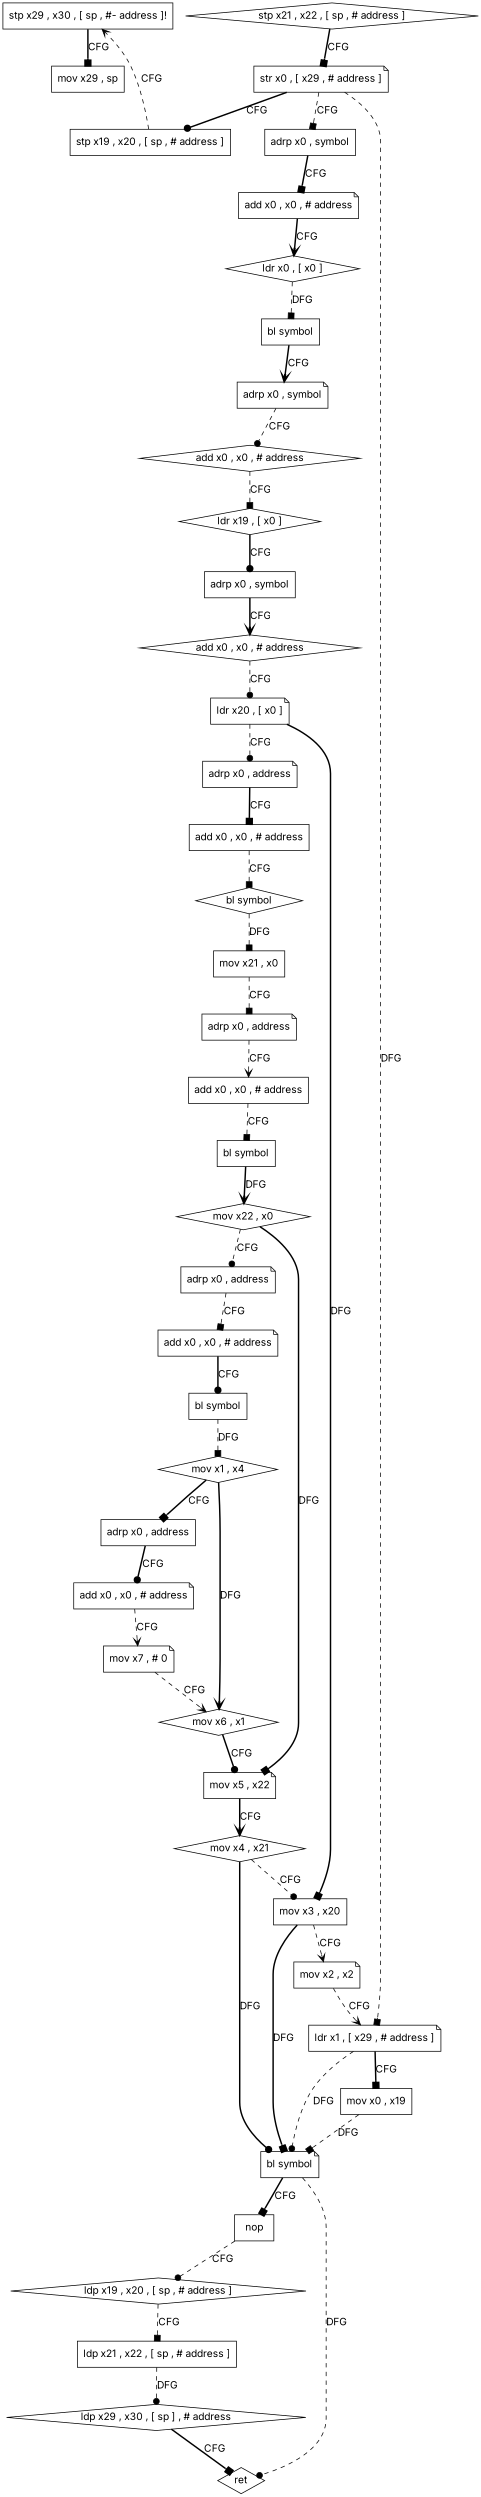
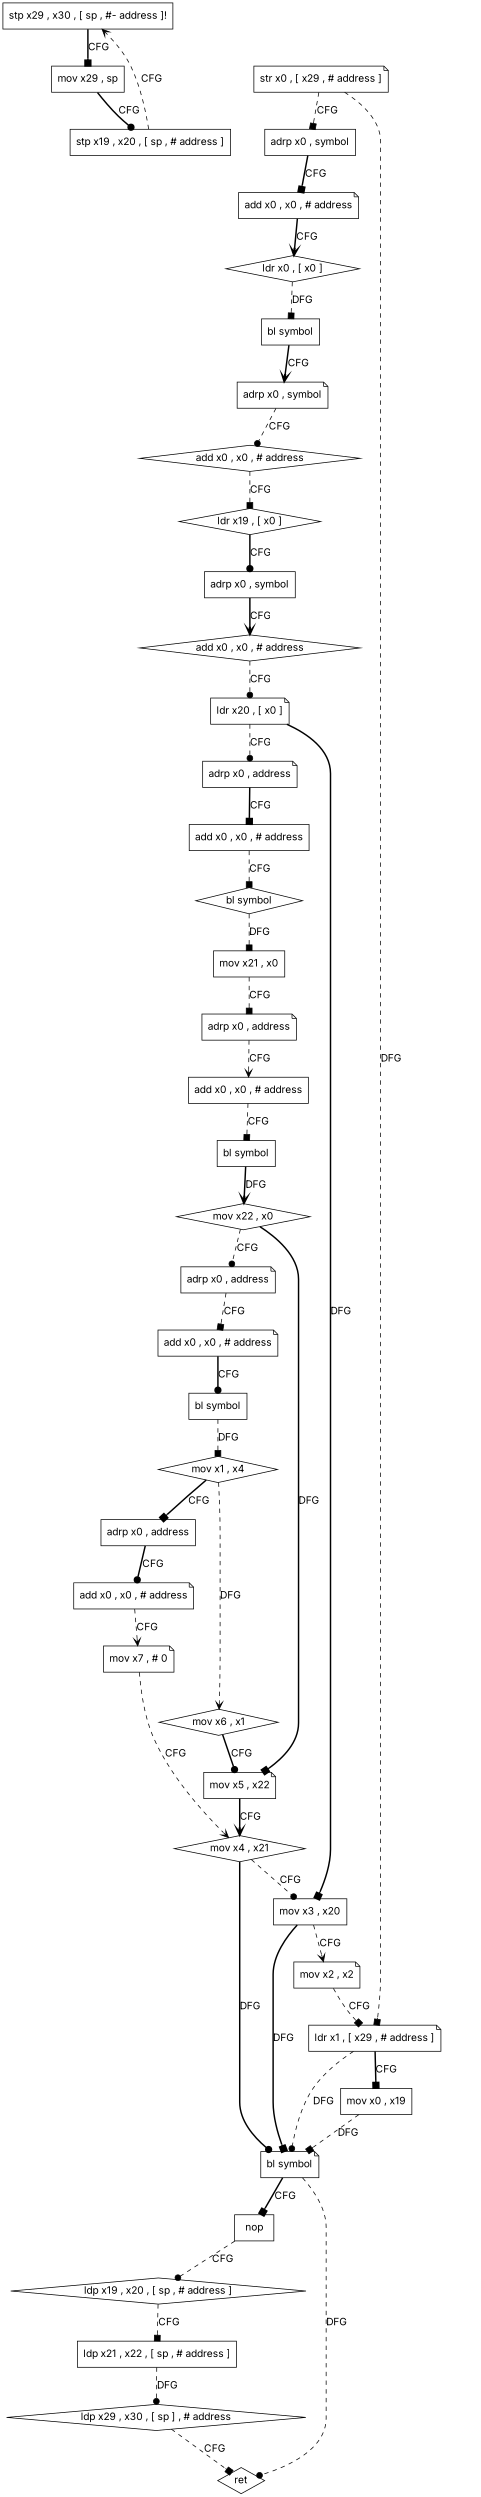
(332, 16) -> none
(238, 110) -> (112, 110)
(220, 1592) -> (220, 1592)
(178, 1690) -> (165, 1760)
(343, 2005) -> (343, 2005)
(198, 2449) -> (198, 2449)
